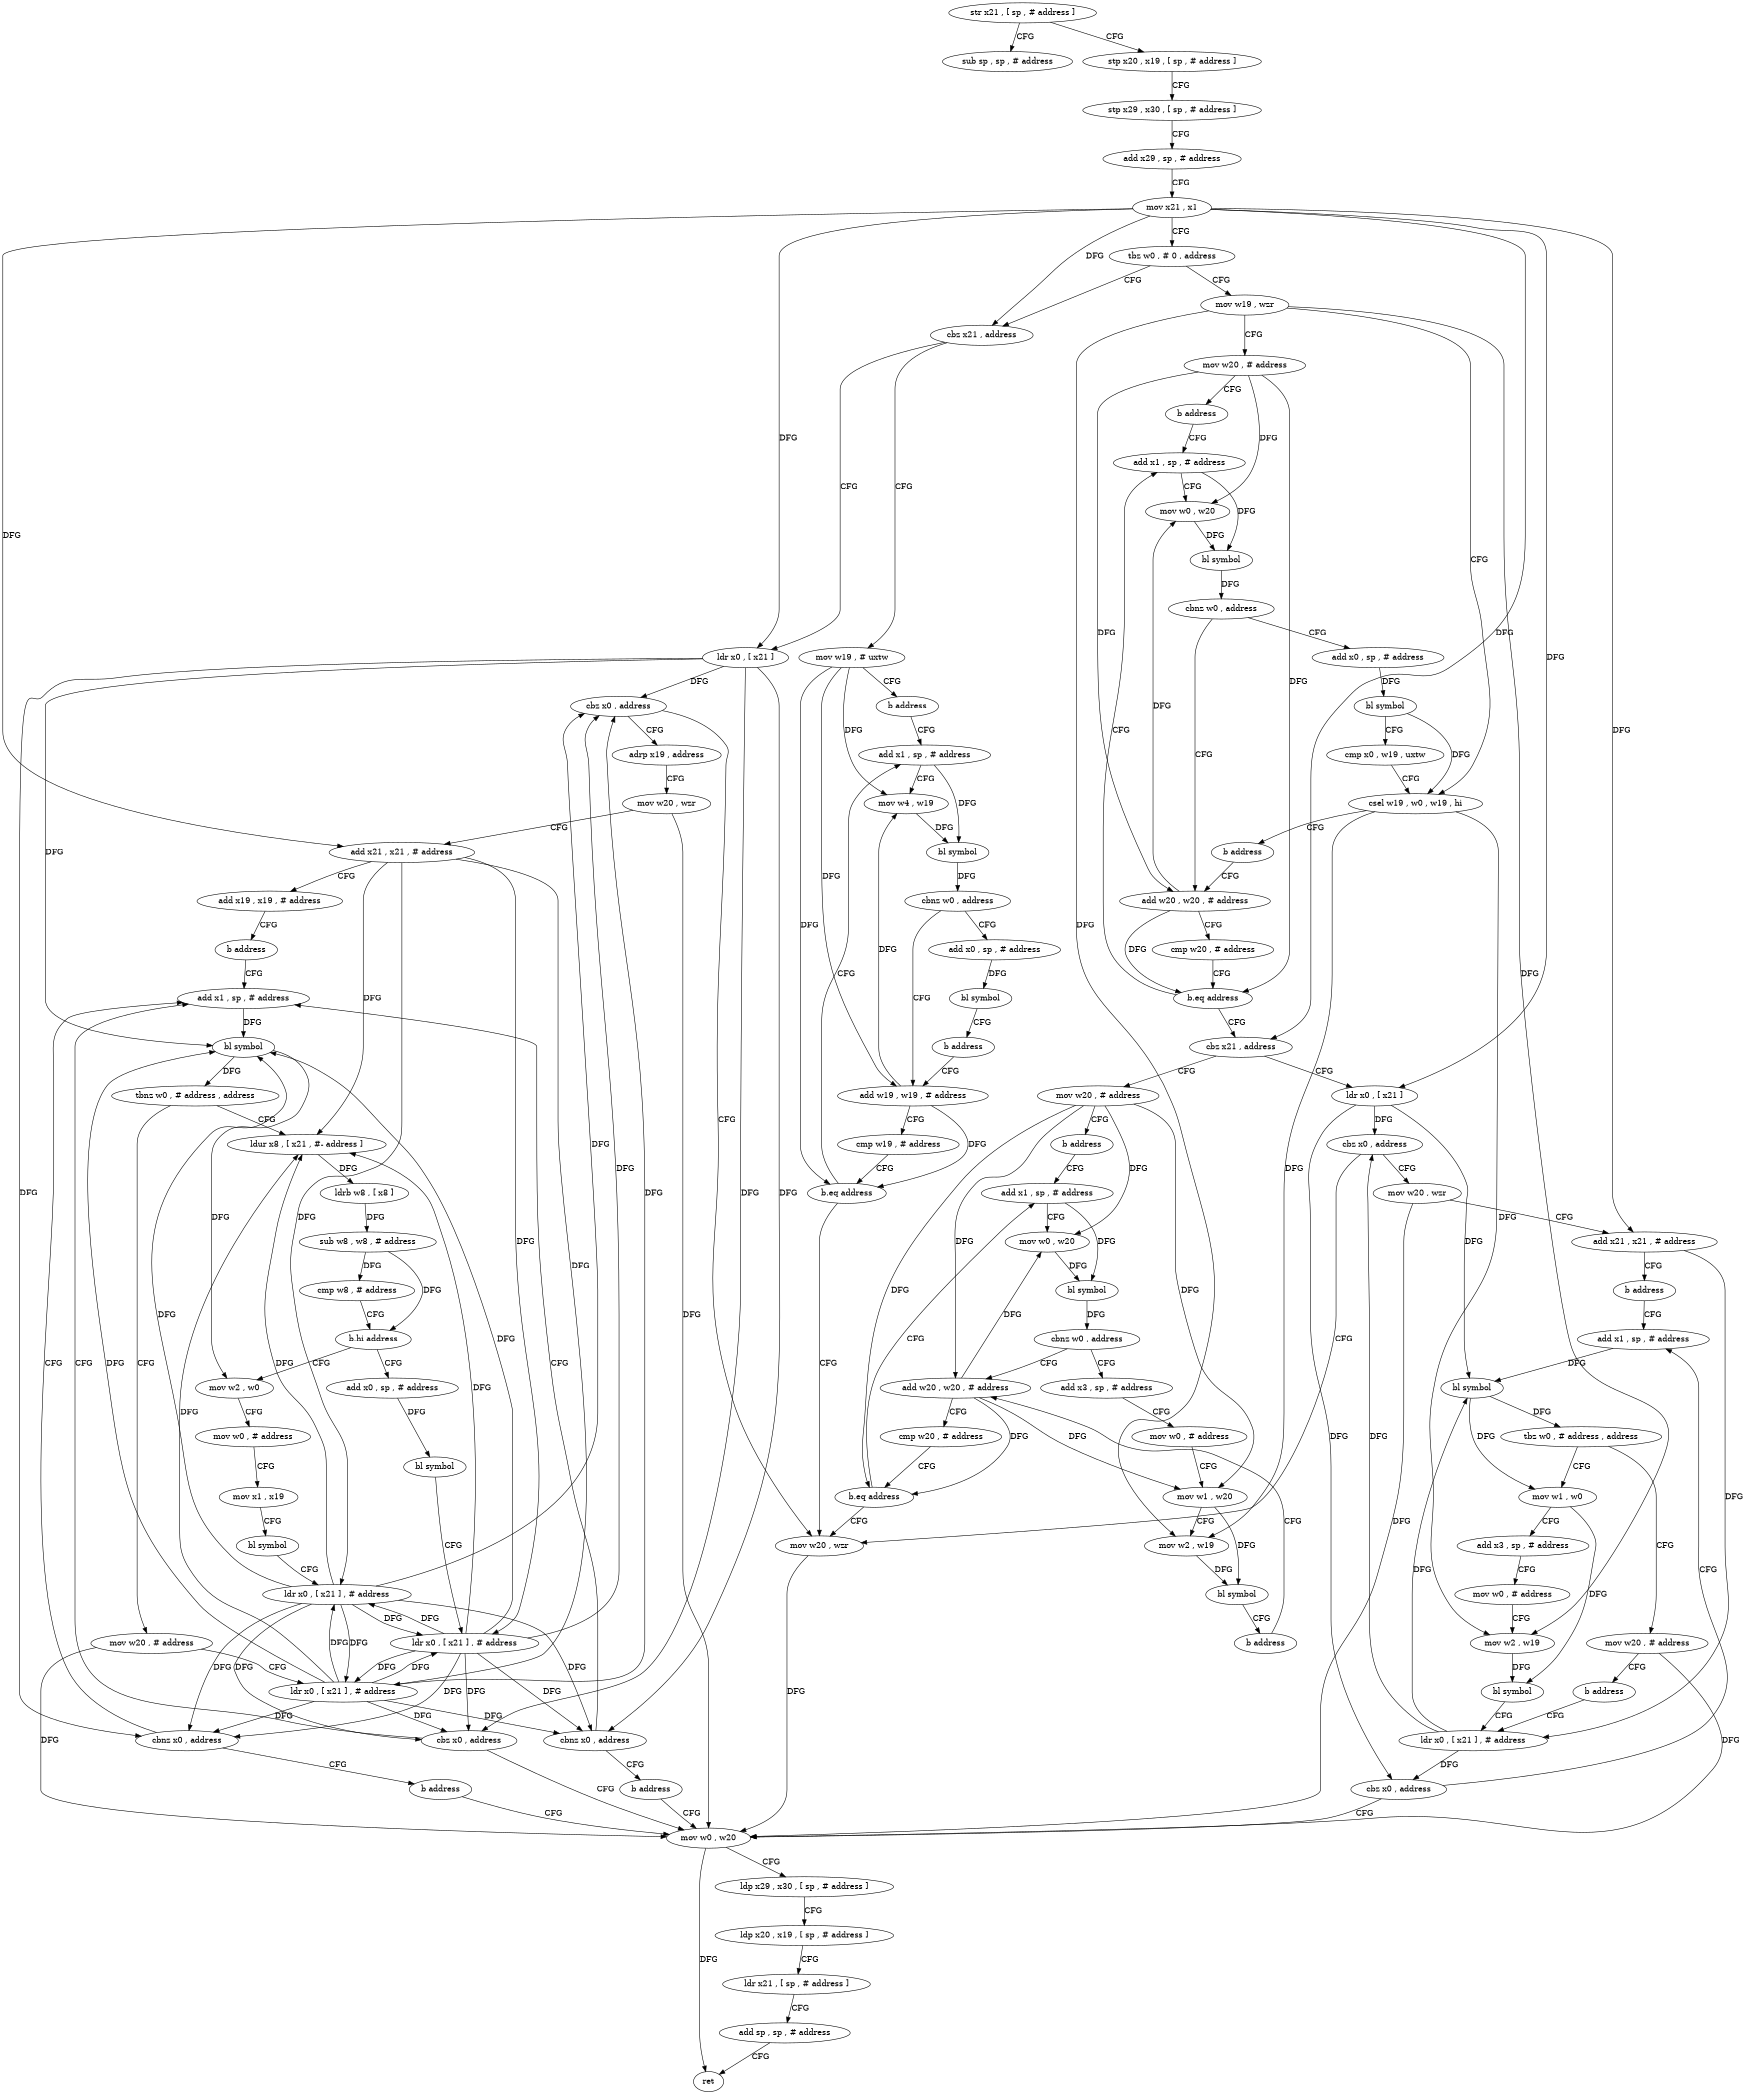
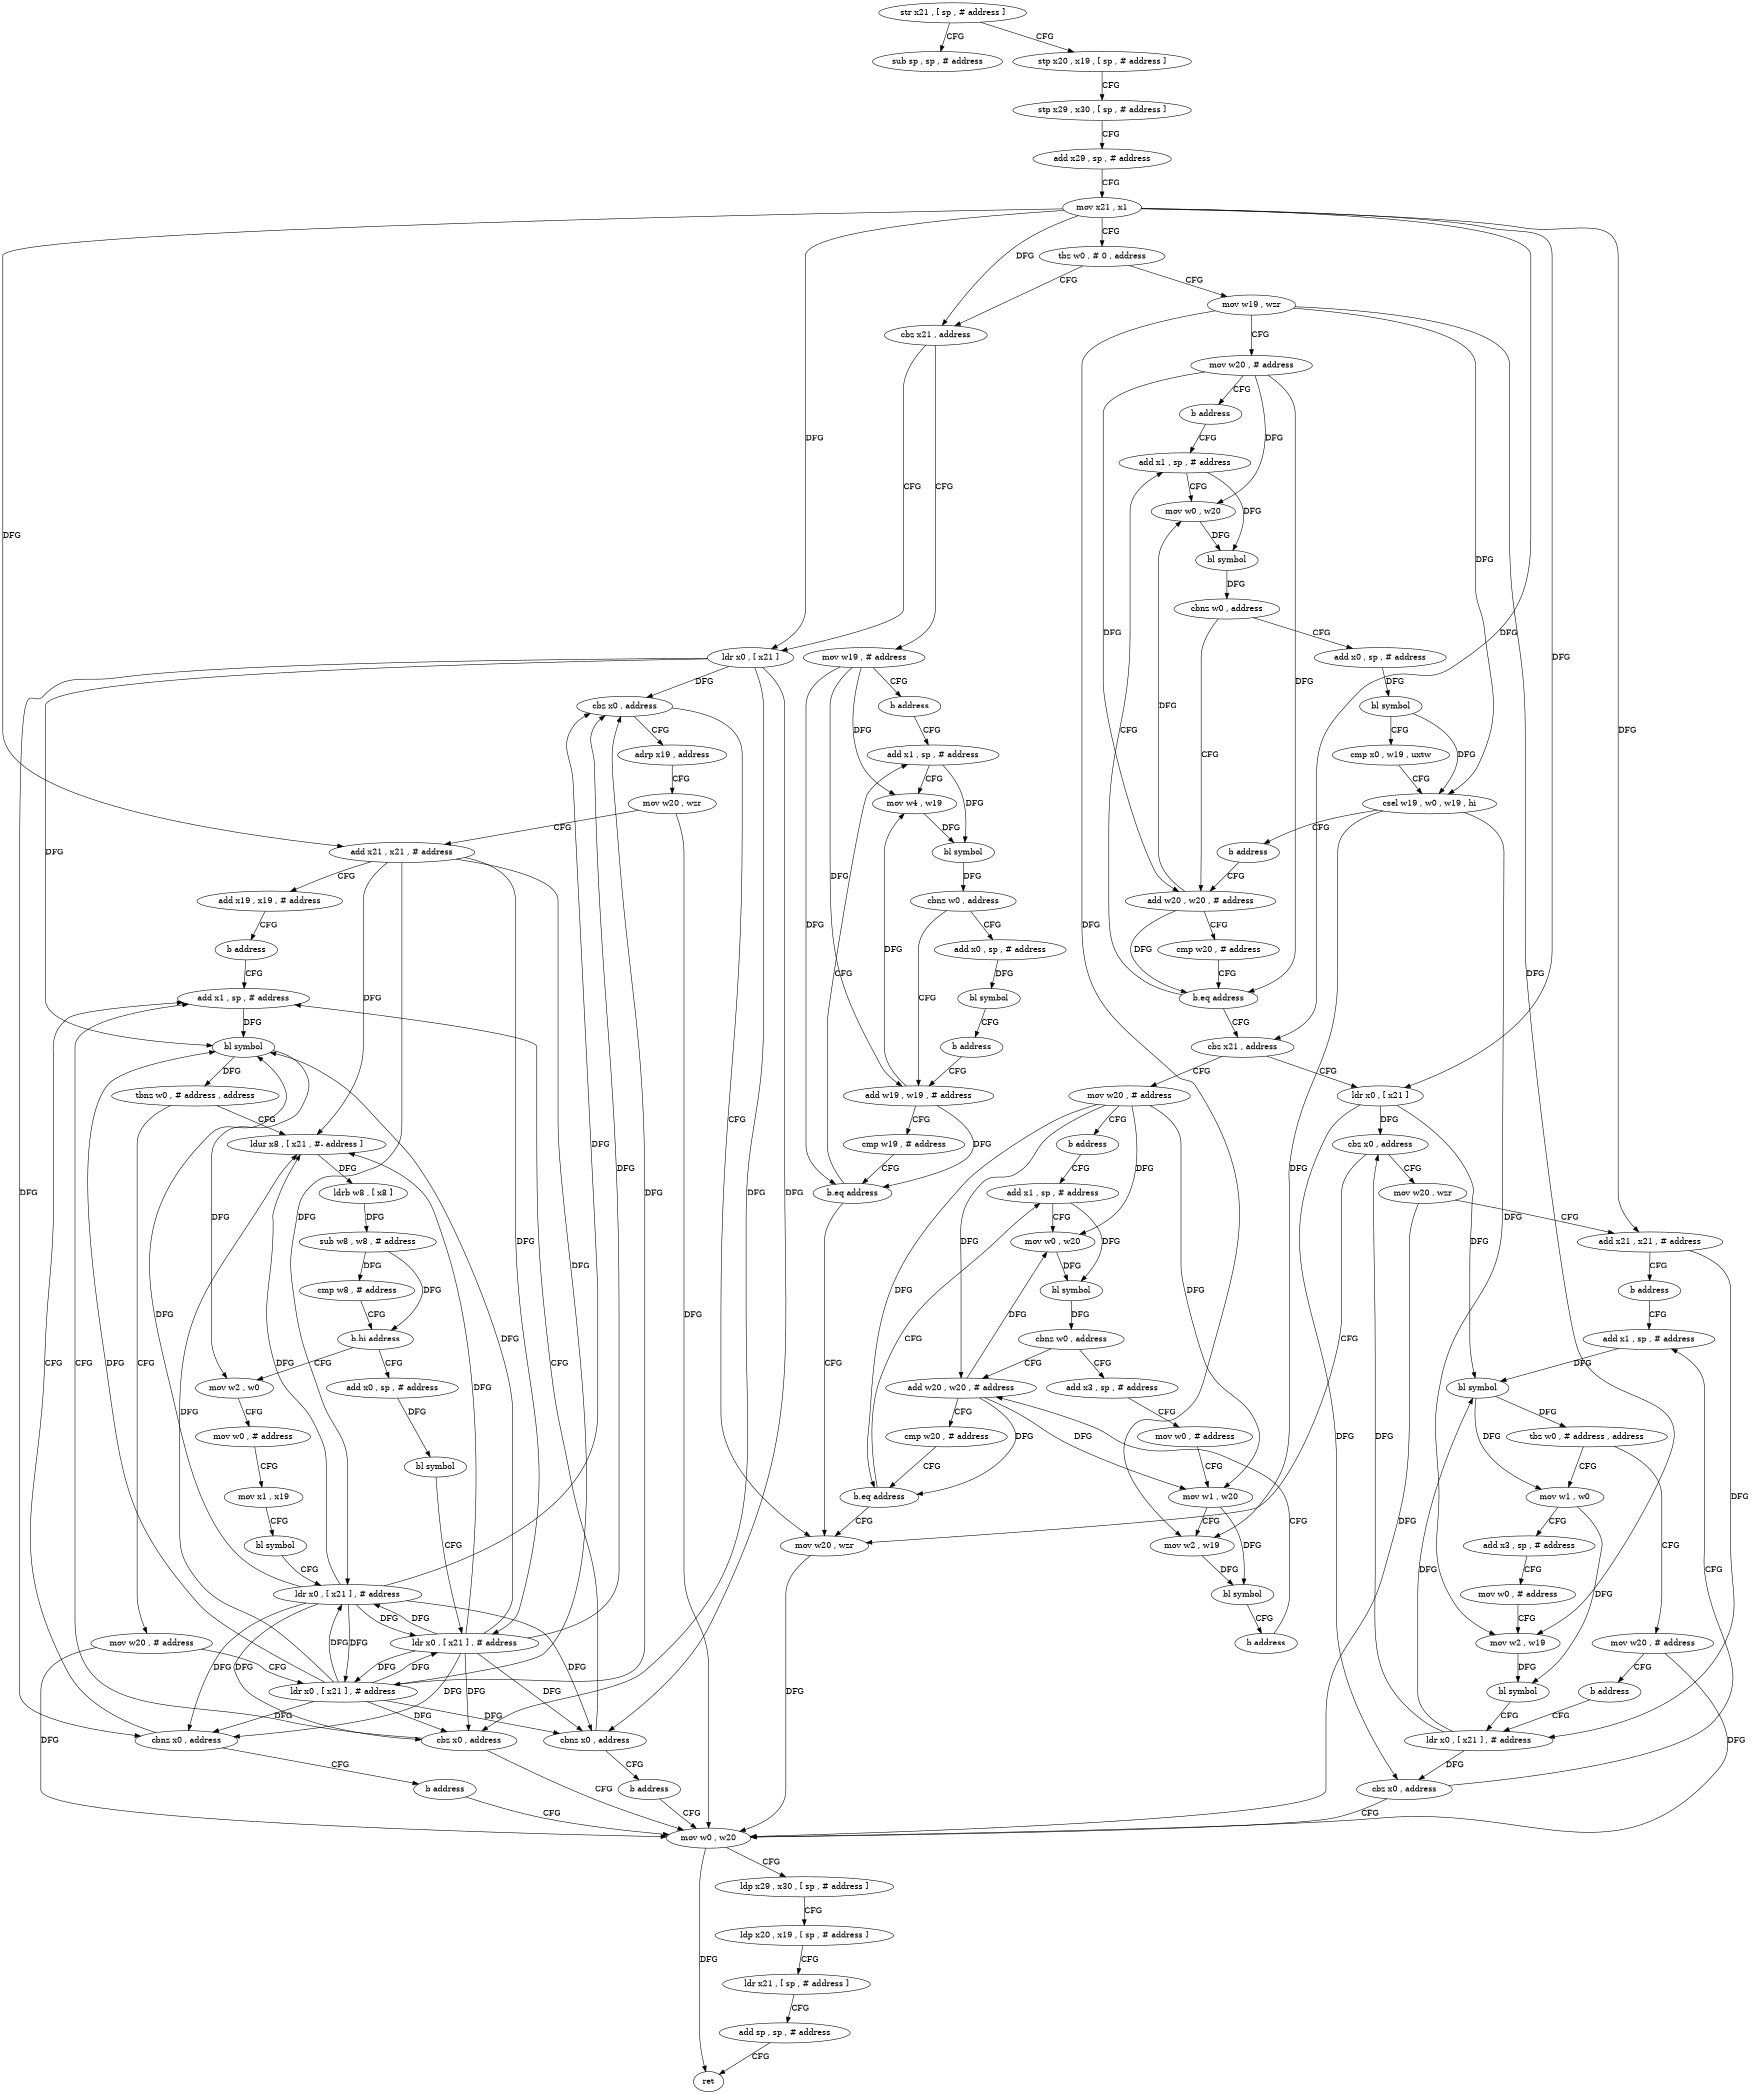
(1479, 560) -> (1485, 560)
(852, 658) -> (864, 658)
